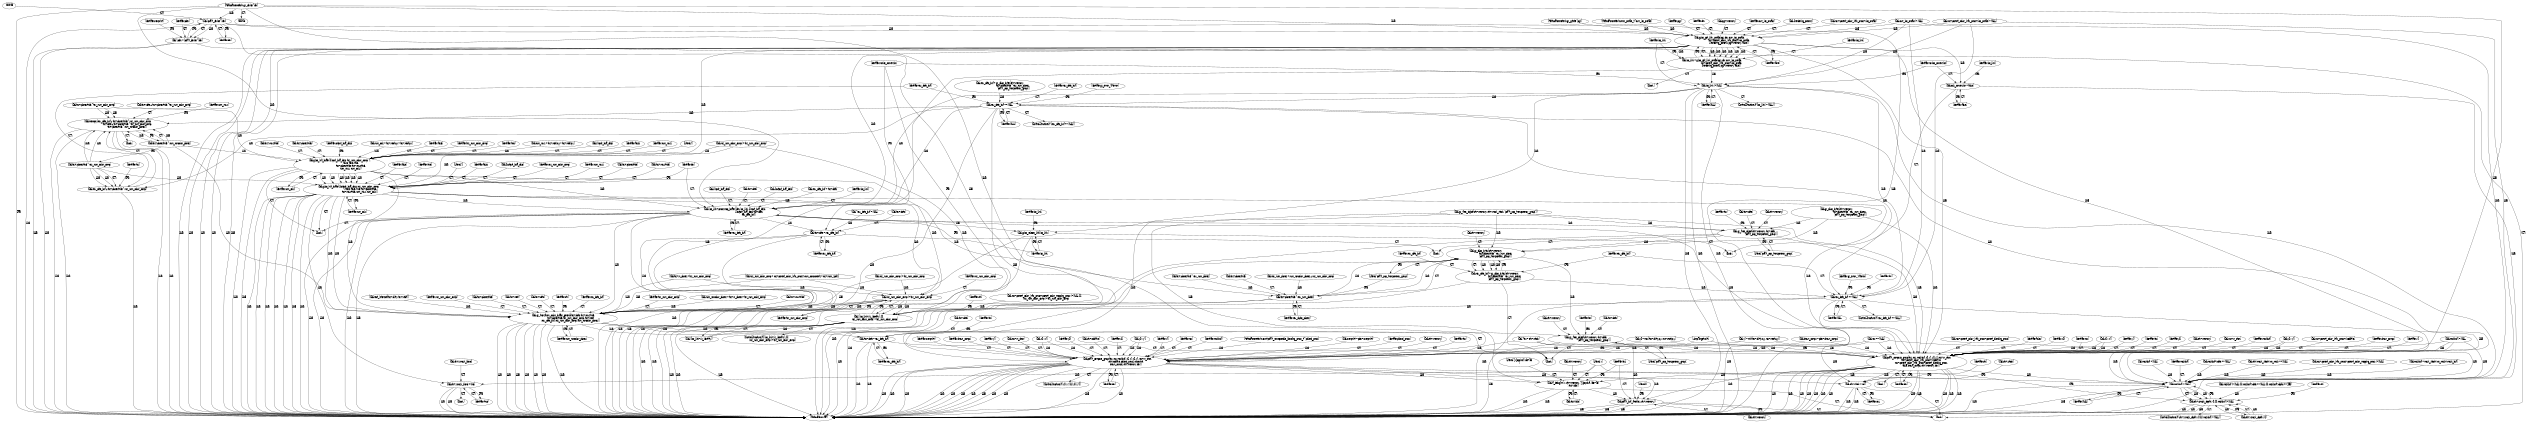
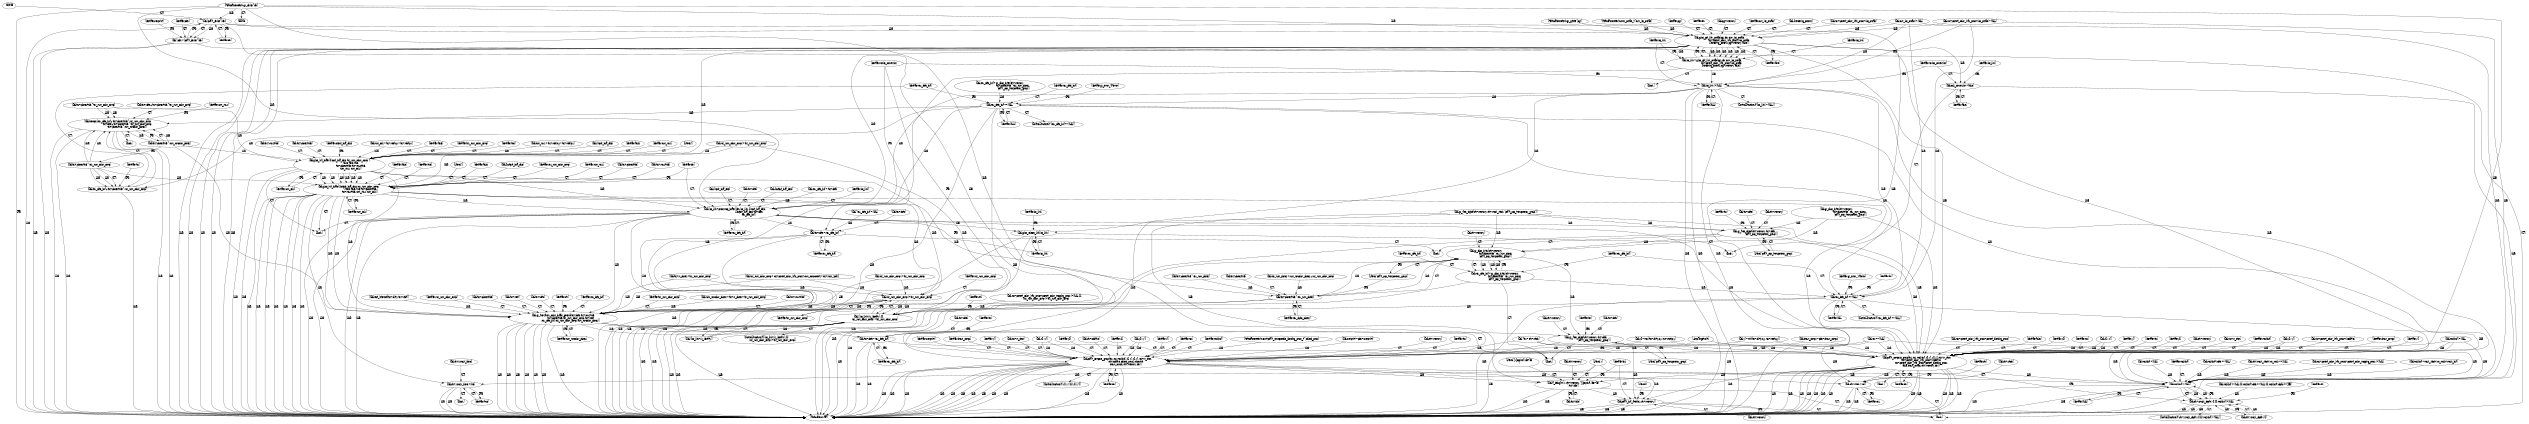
(1895, 52) -> (1895, 52)
(1399, 339) -> none
(1984, 375) -> (1984, 375)
